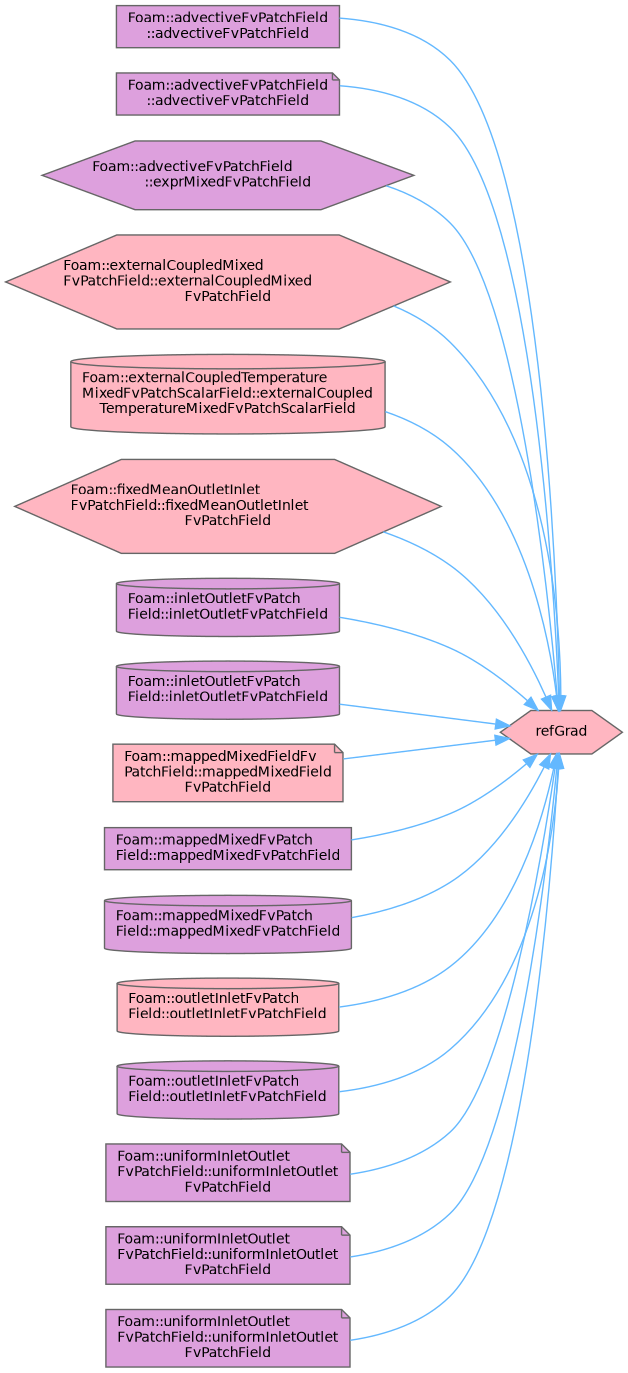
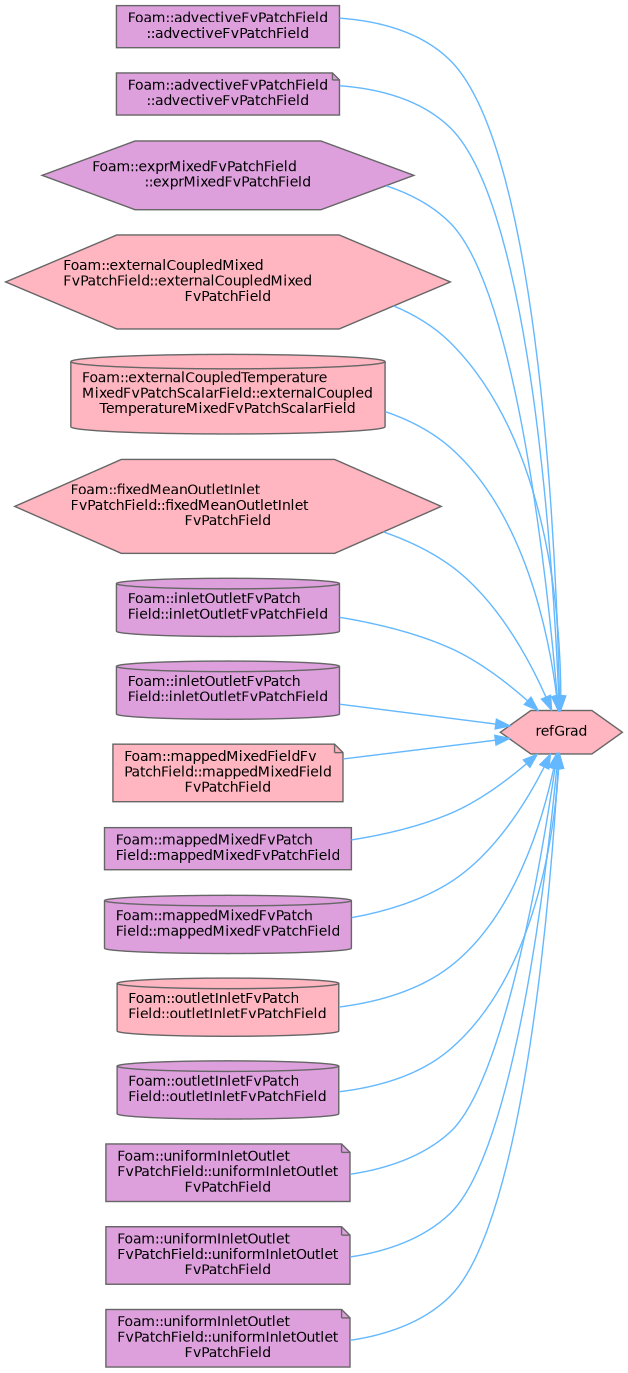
(228, 175) -> (228, 175)
